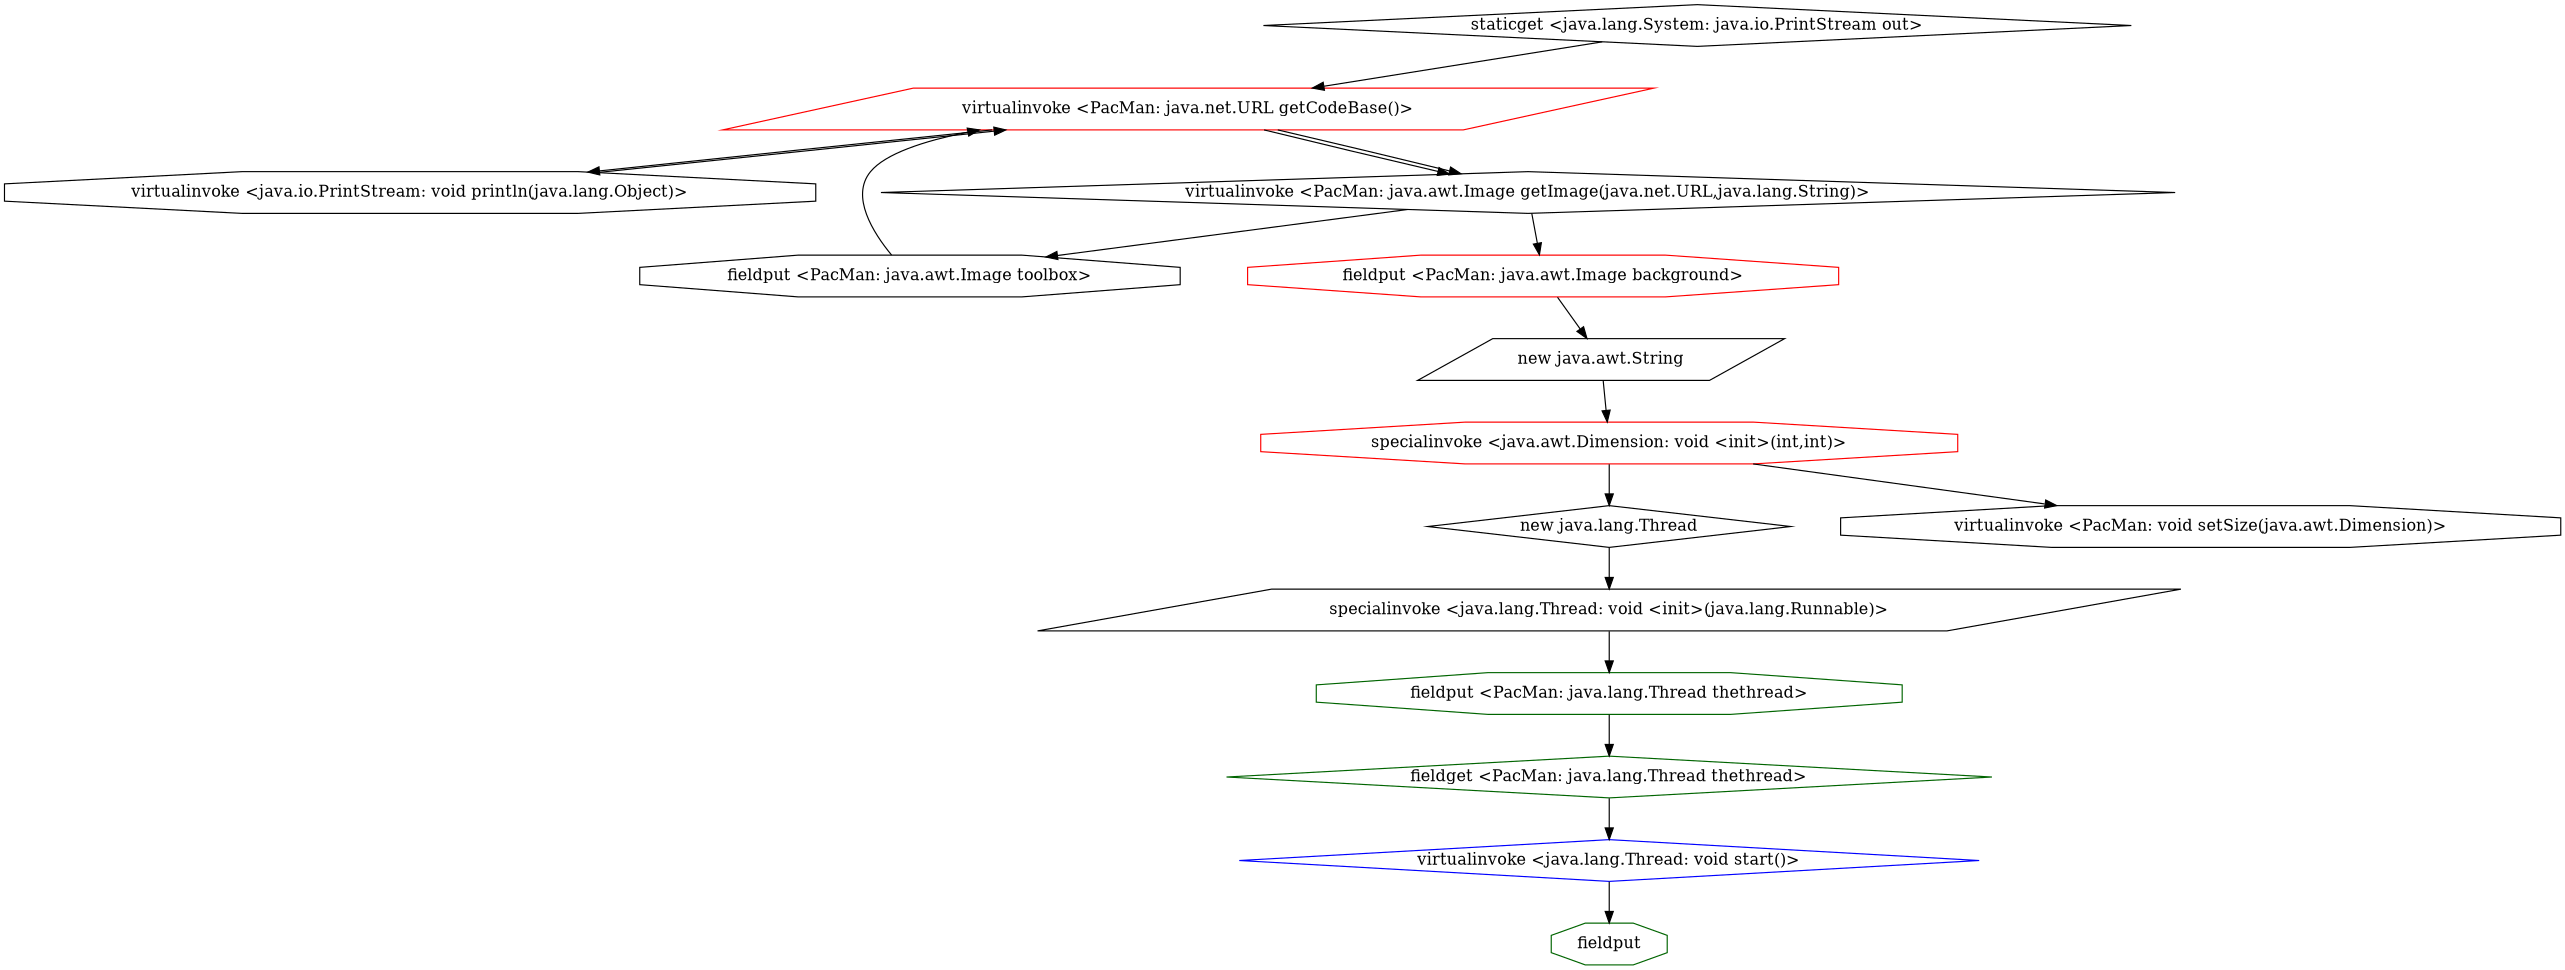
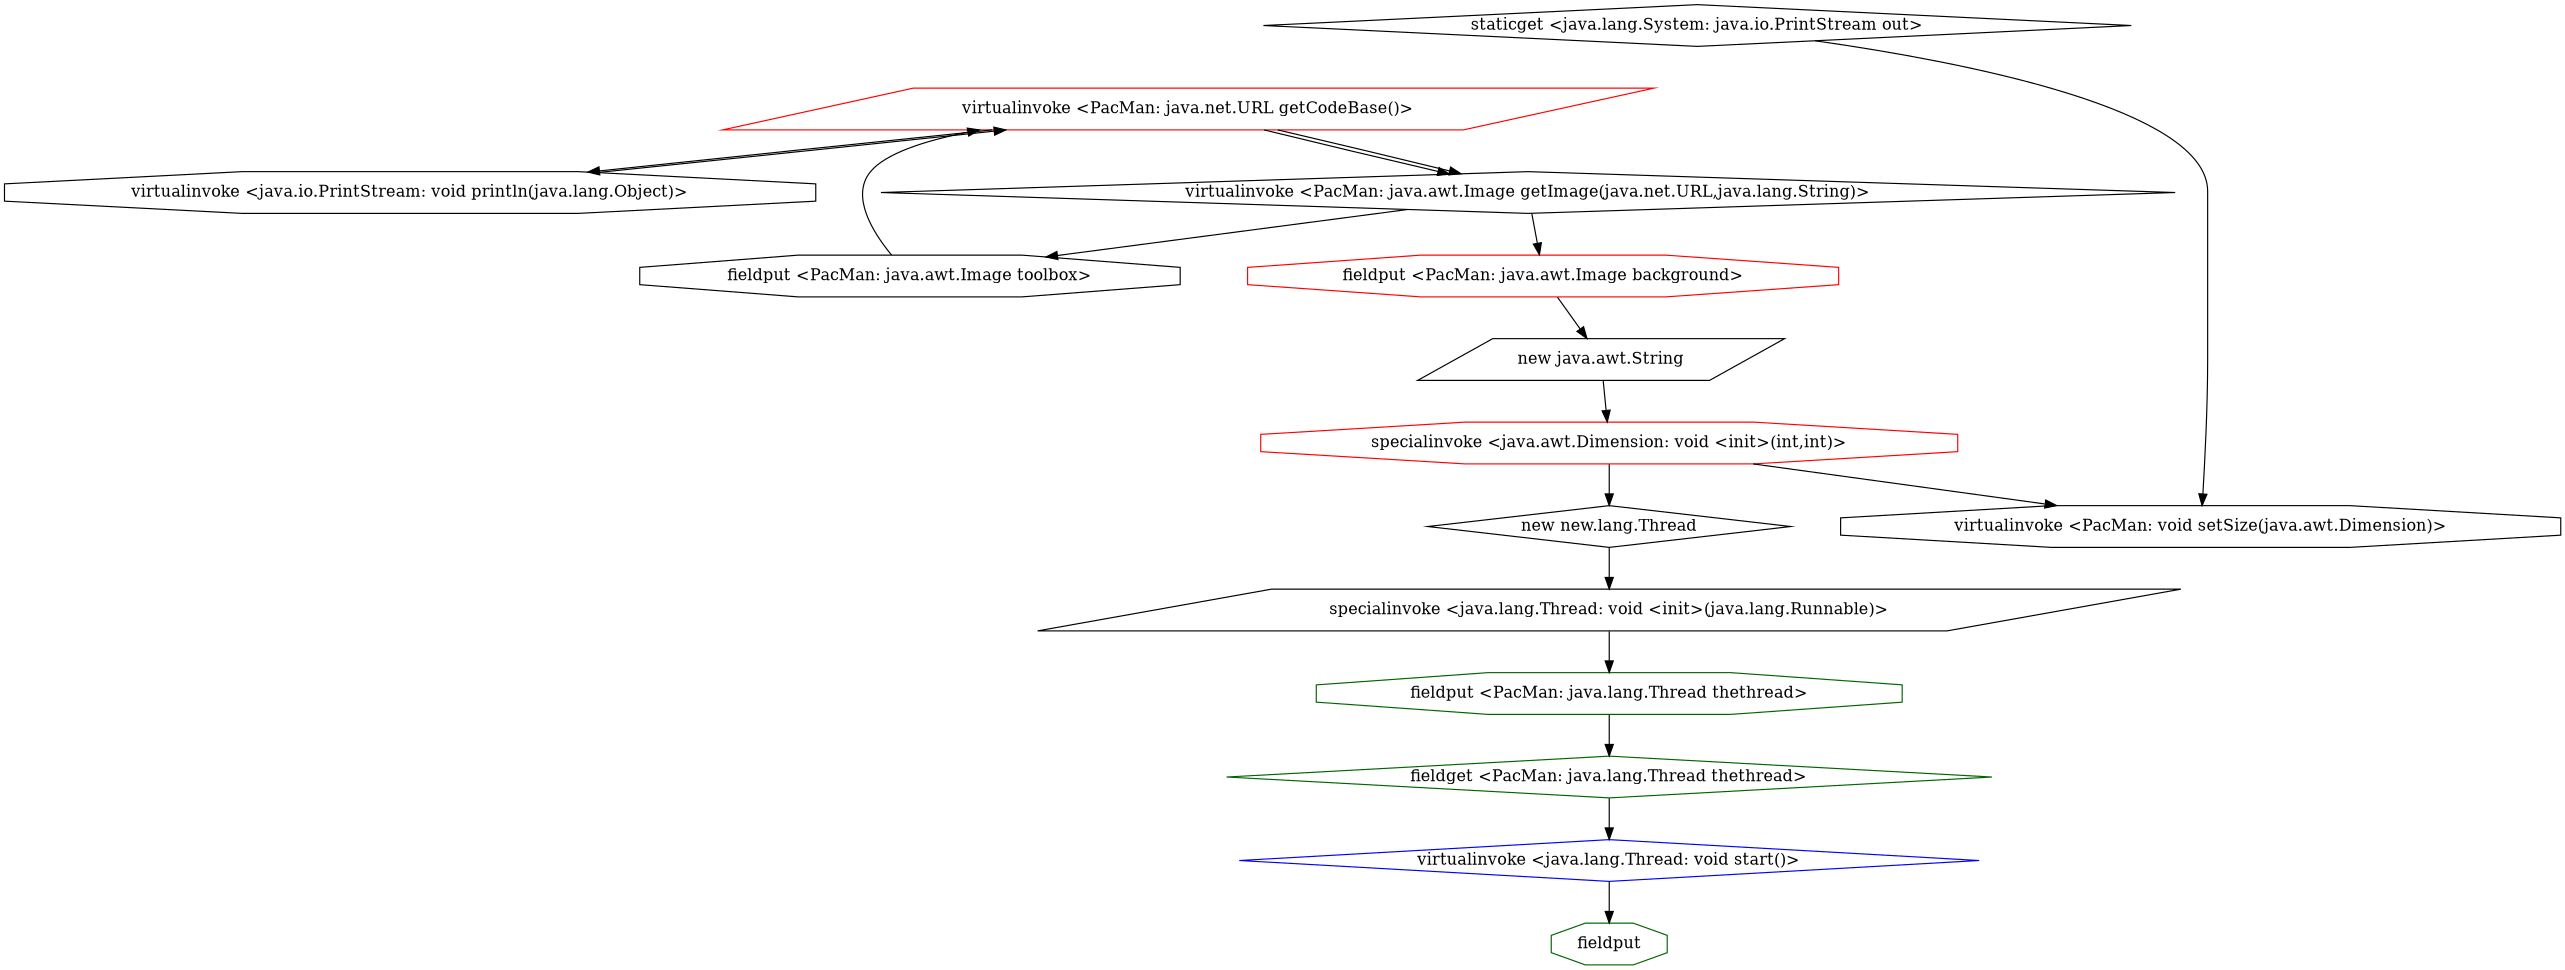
(1463, 64) -> (2170, 138)
(1609, 527) -> (1609, 527)
